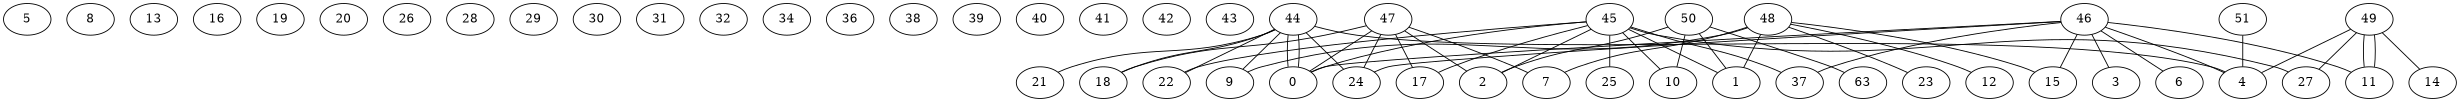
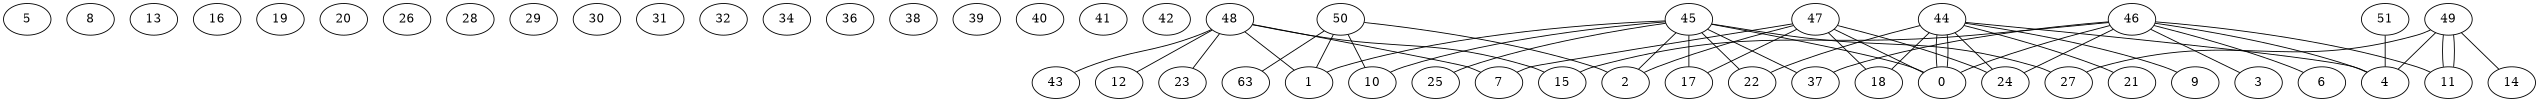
(1497, 46) -> (1143, 51)
